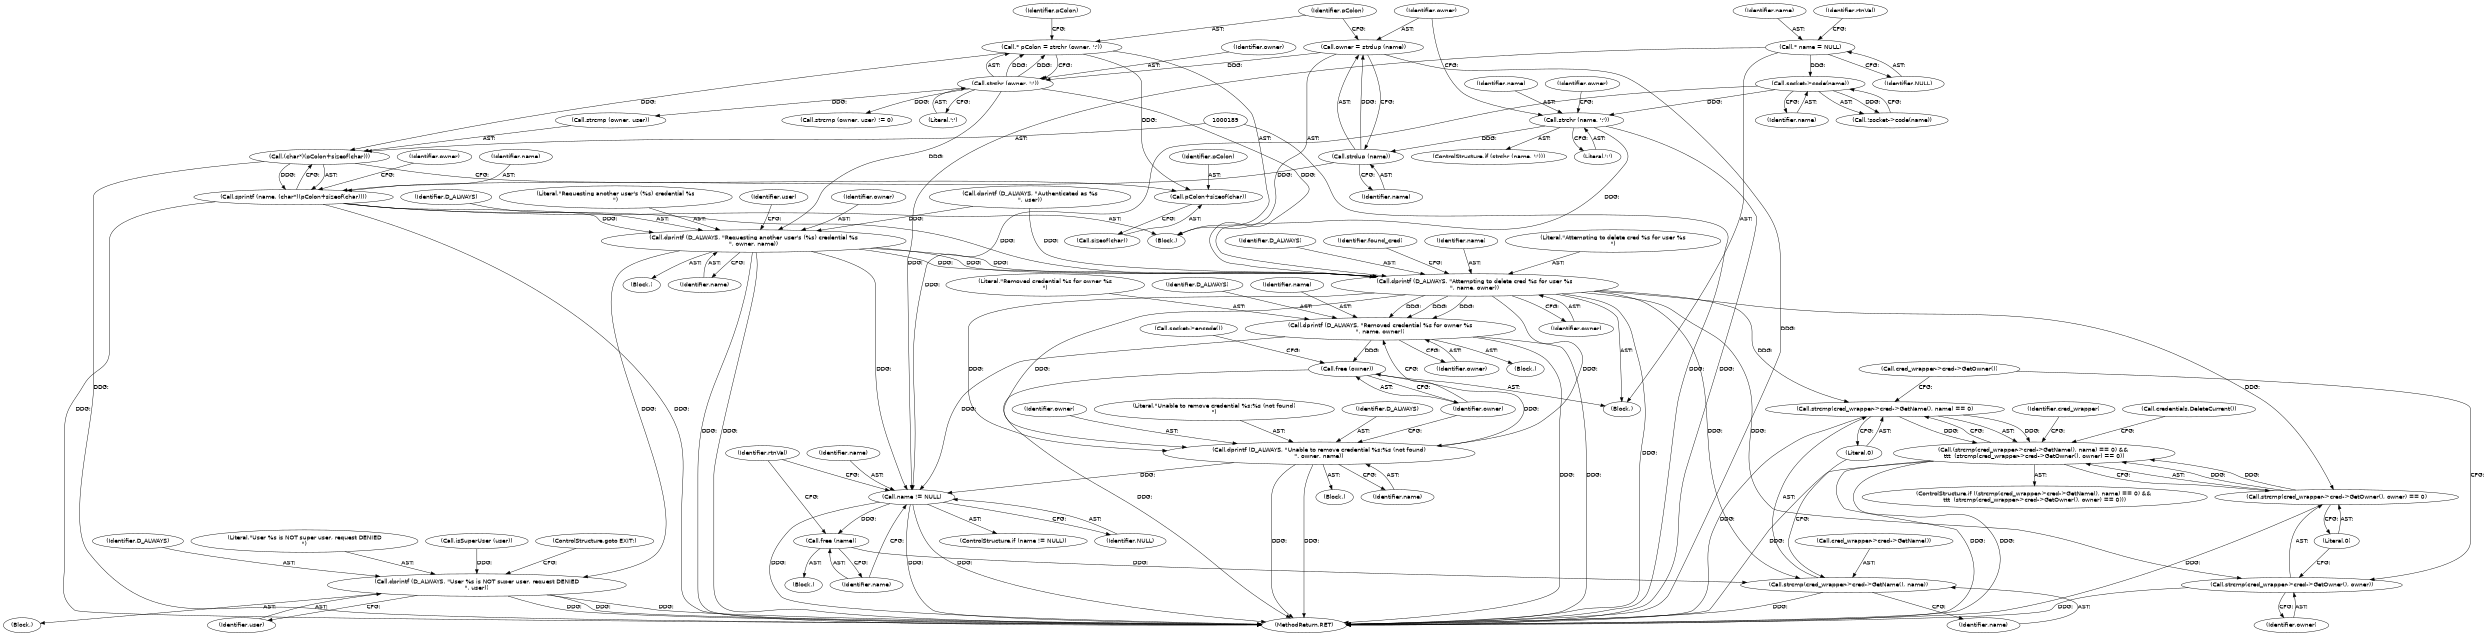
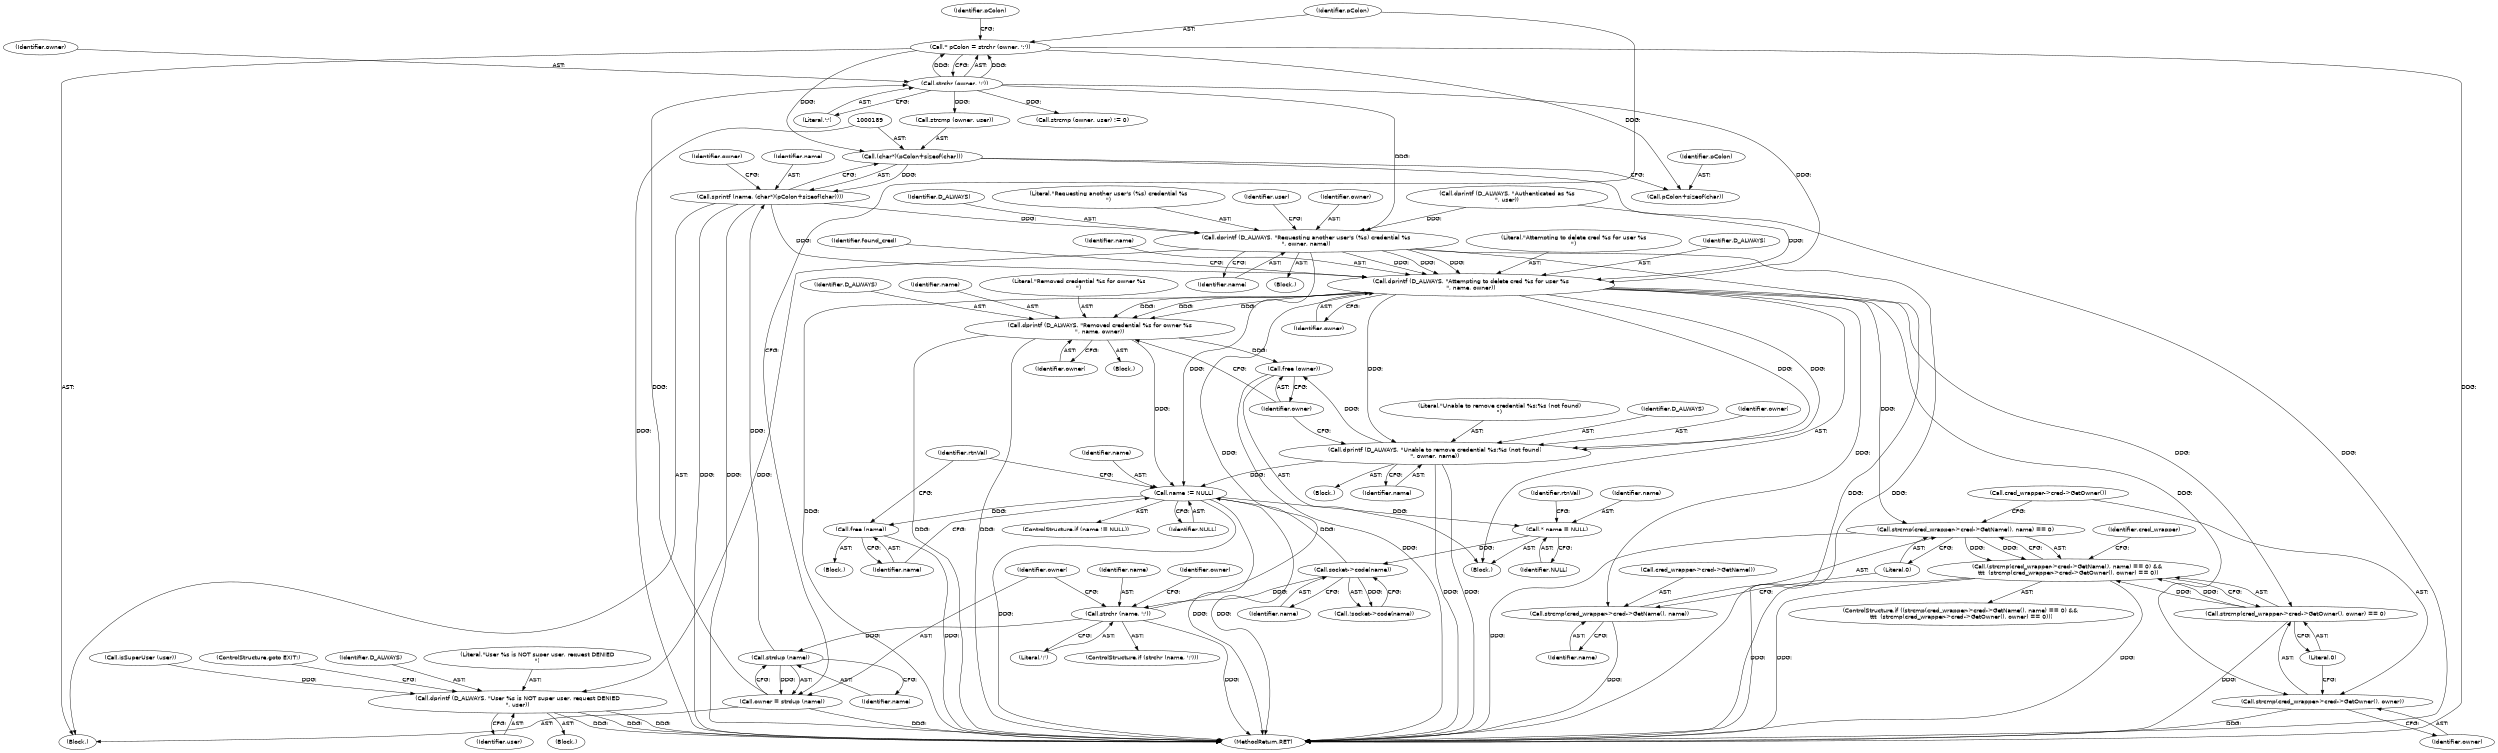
(1185, 90) -> (1382, 513)
(1102, 241) -> none
none -> (2461, 266)
(1189, 329) -> none
(2189, 409) -> none
(2478, 475) -> (2423, 592)
(1297, 571) -> (960, 726)
